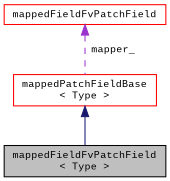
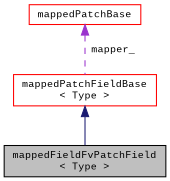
(85, 15) -> (85, 15)
